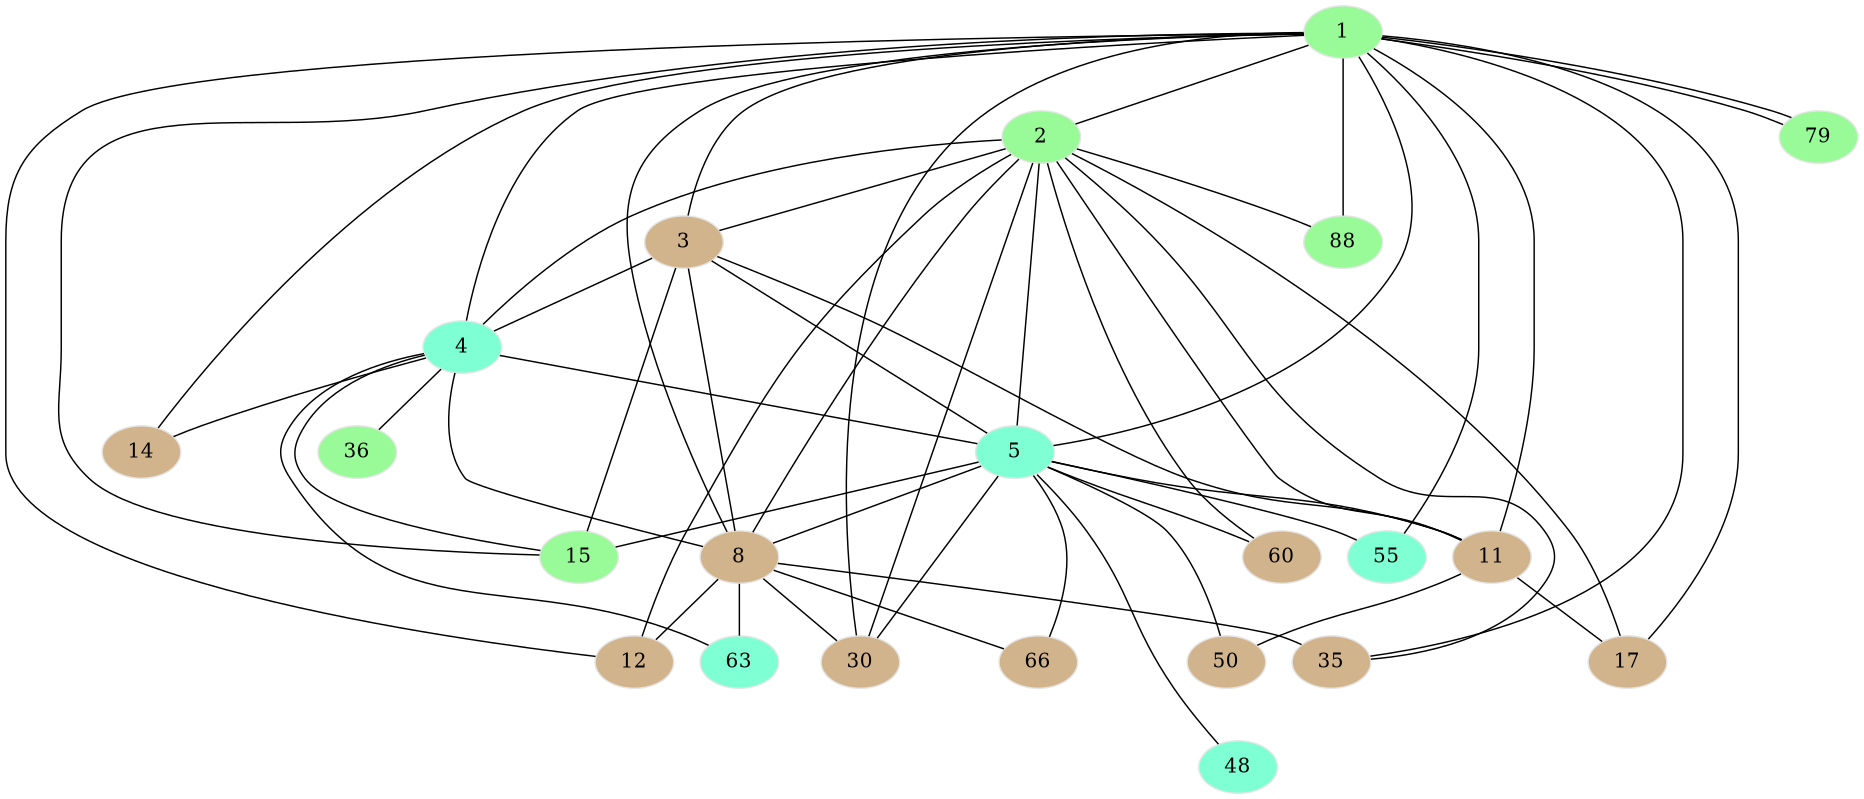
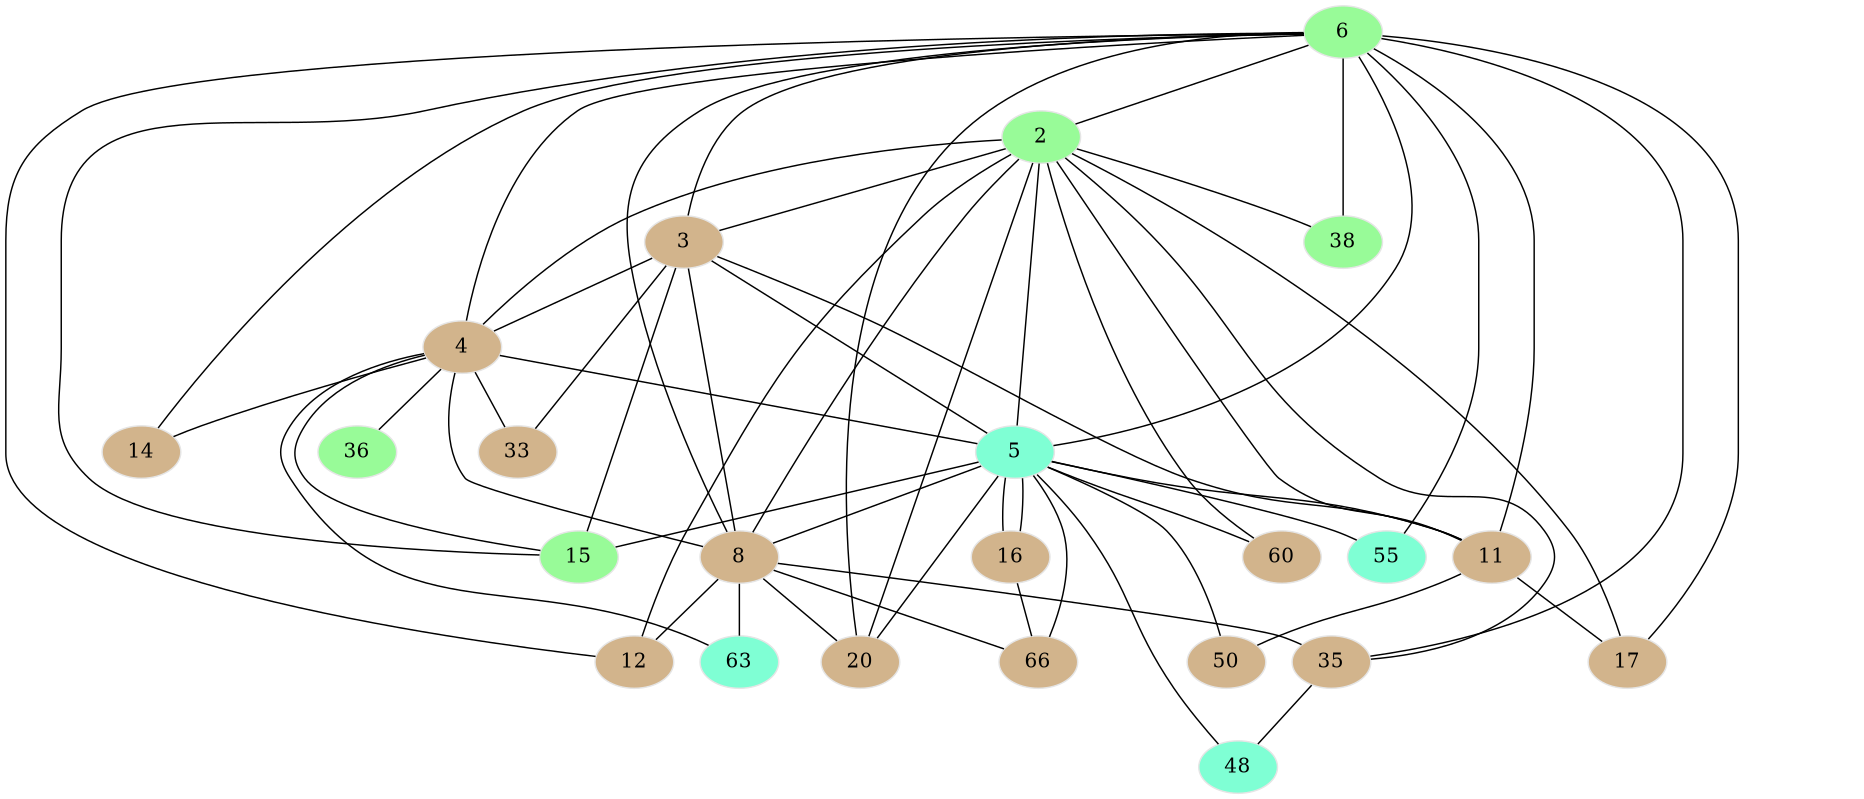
(1343, 32) -> (1343, 32)
(1819, 137) -> none
(1343, 242) -> (1343, 242)
(462, 347) -> (462, 347)
none -> (518, 452)
none -> (1011, 557)
(860, 662) -> (860, 662)
none -> (1285, 715)
